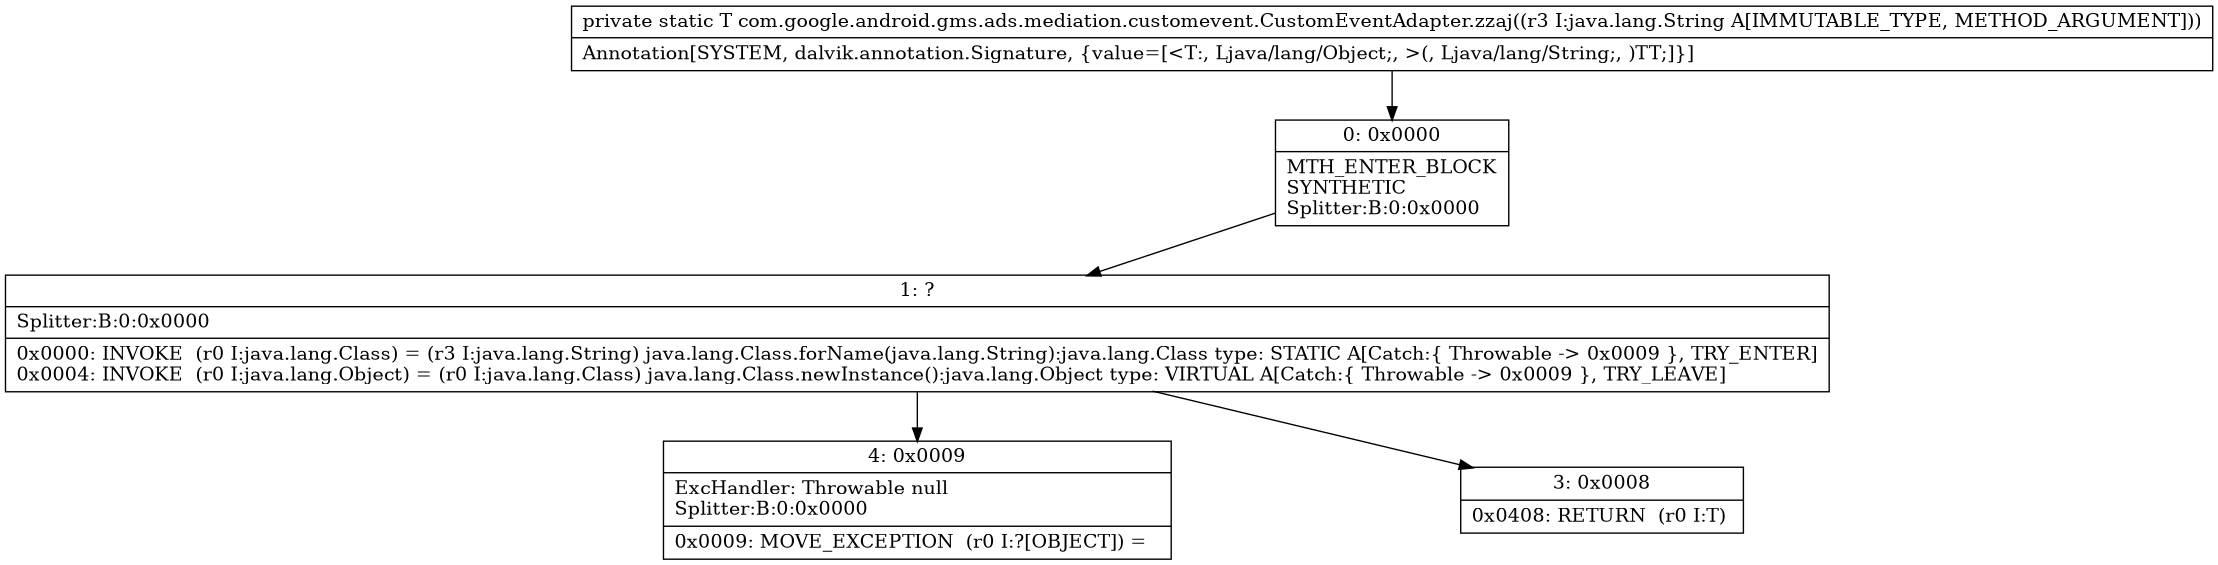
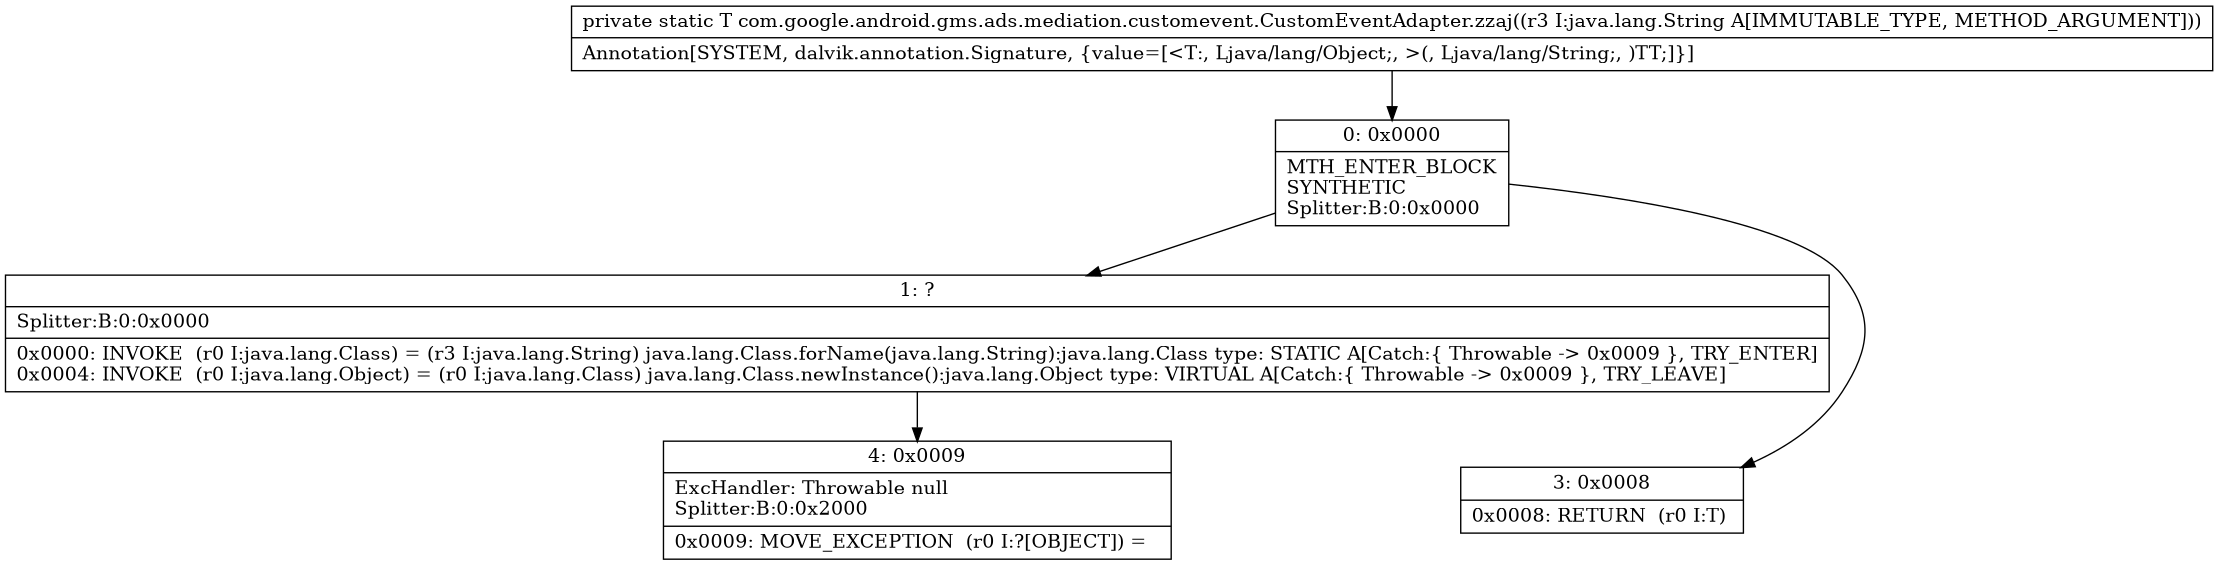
(1306, 428) -> (1797, 245)
(772, 509) -> (772, 509)
(1602, 516) -> (1602, 516)
